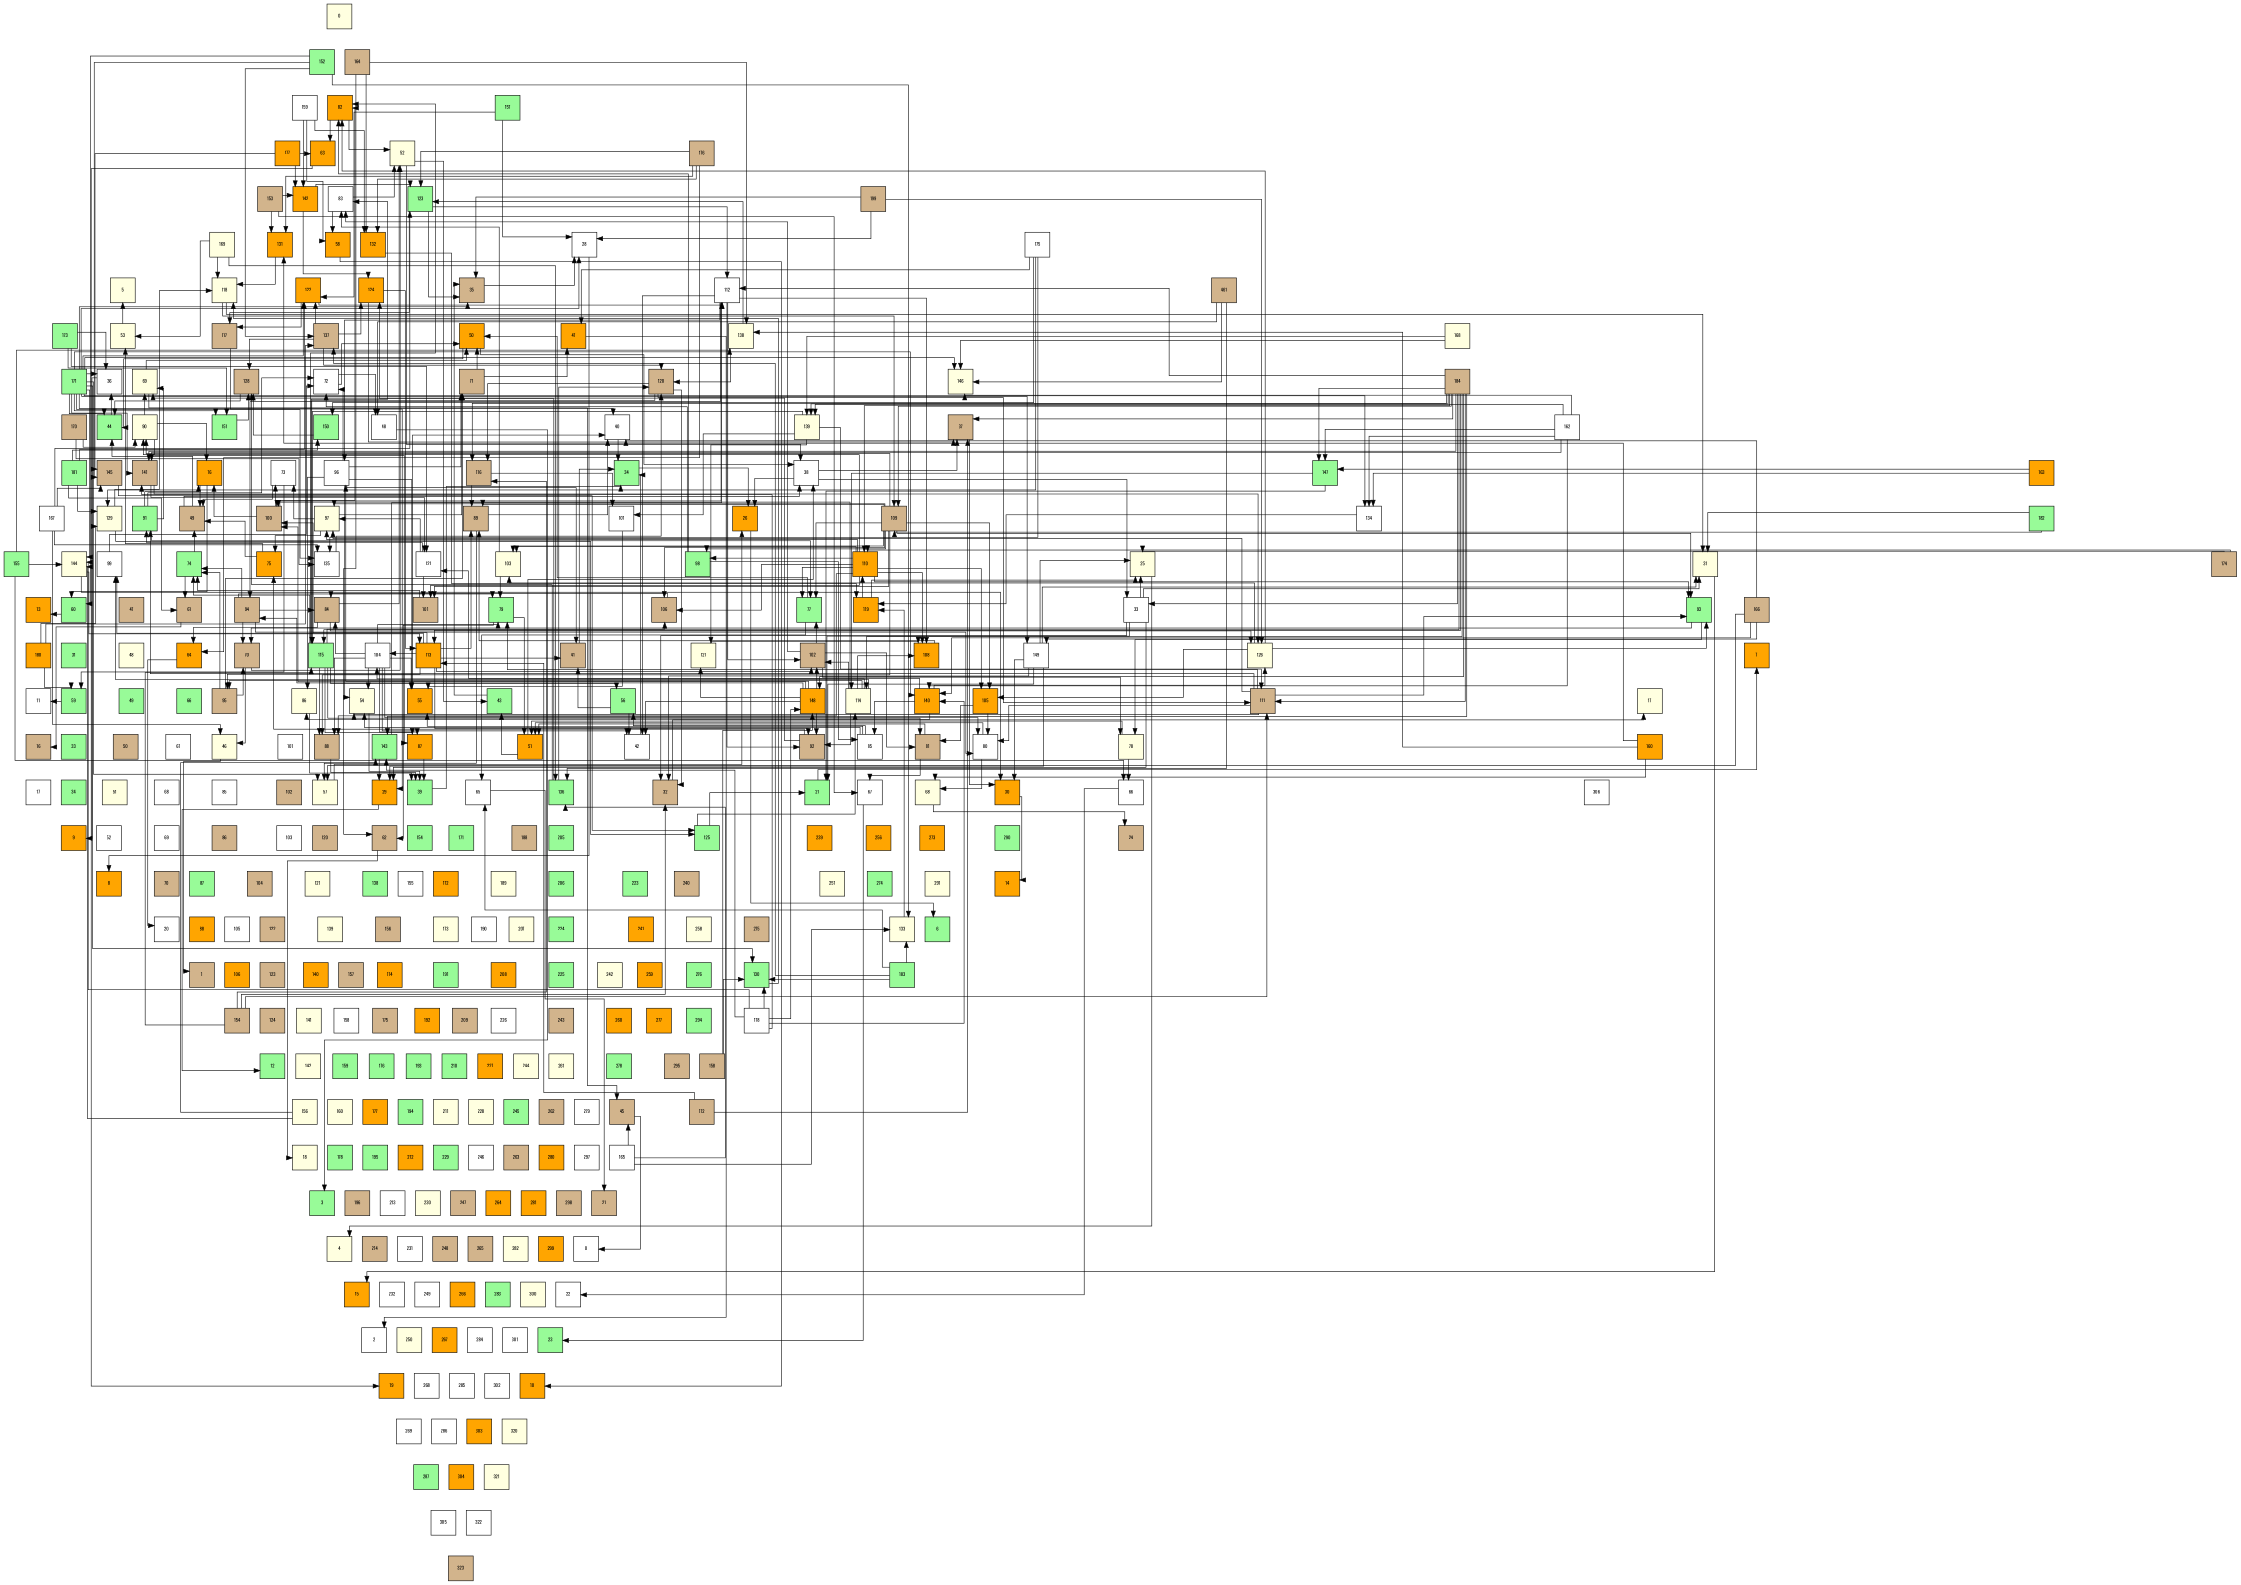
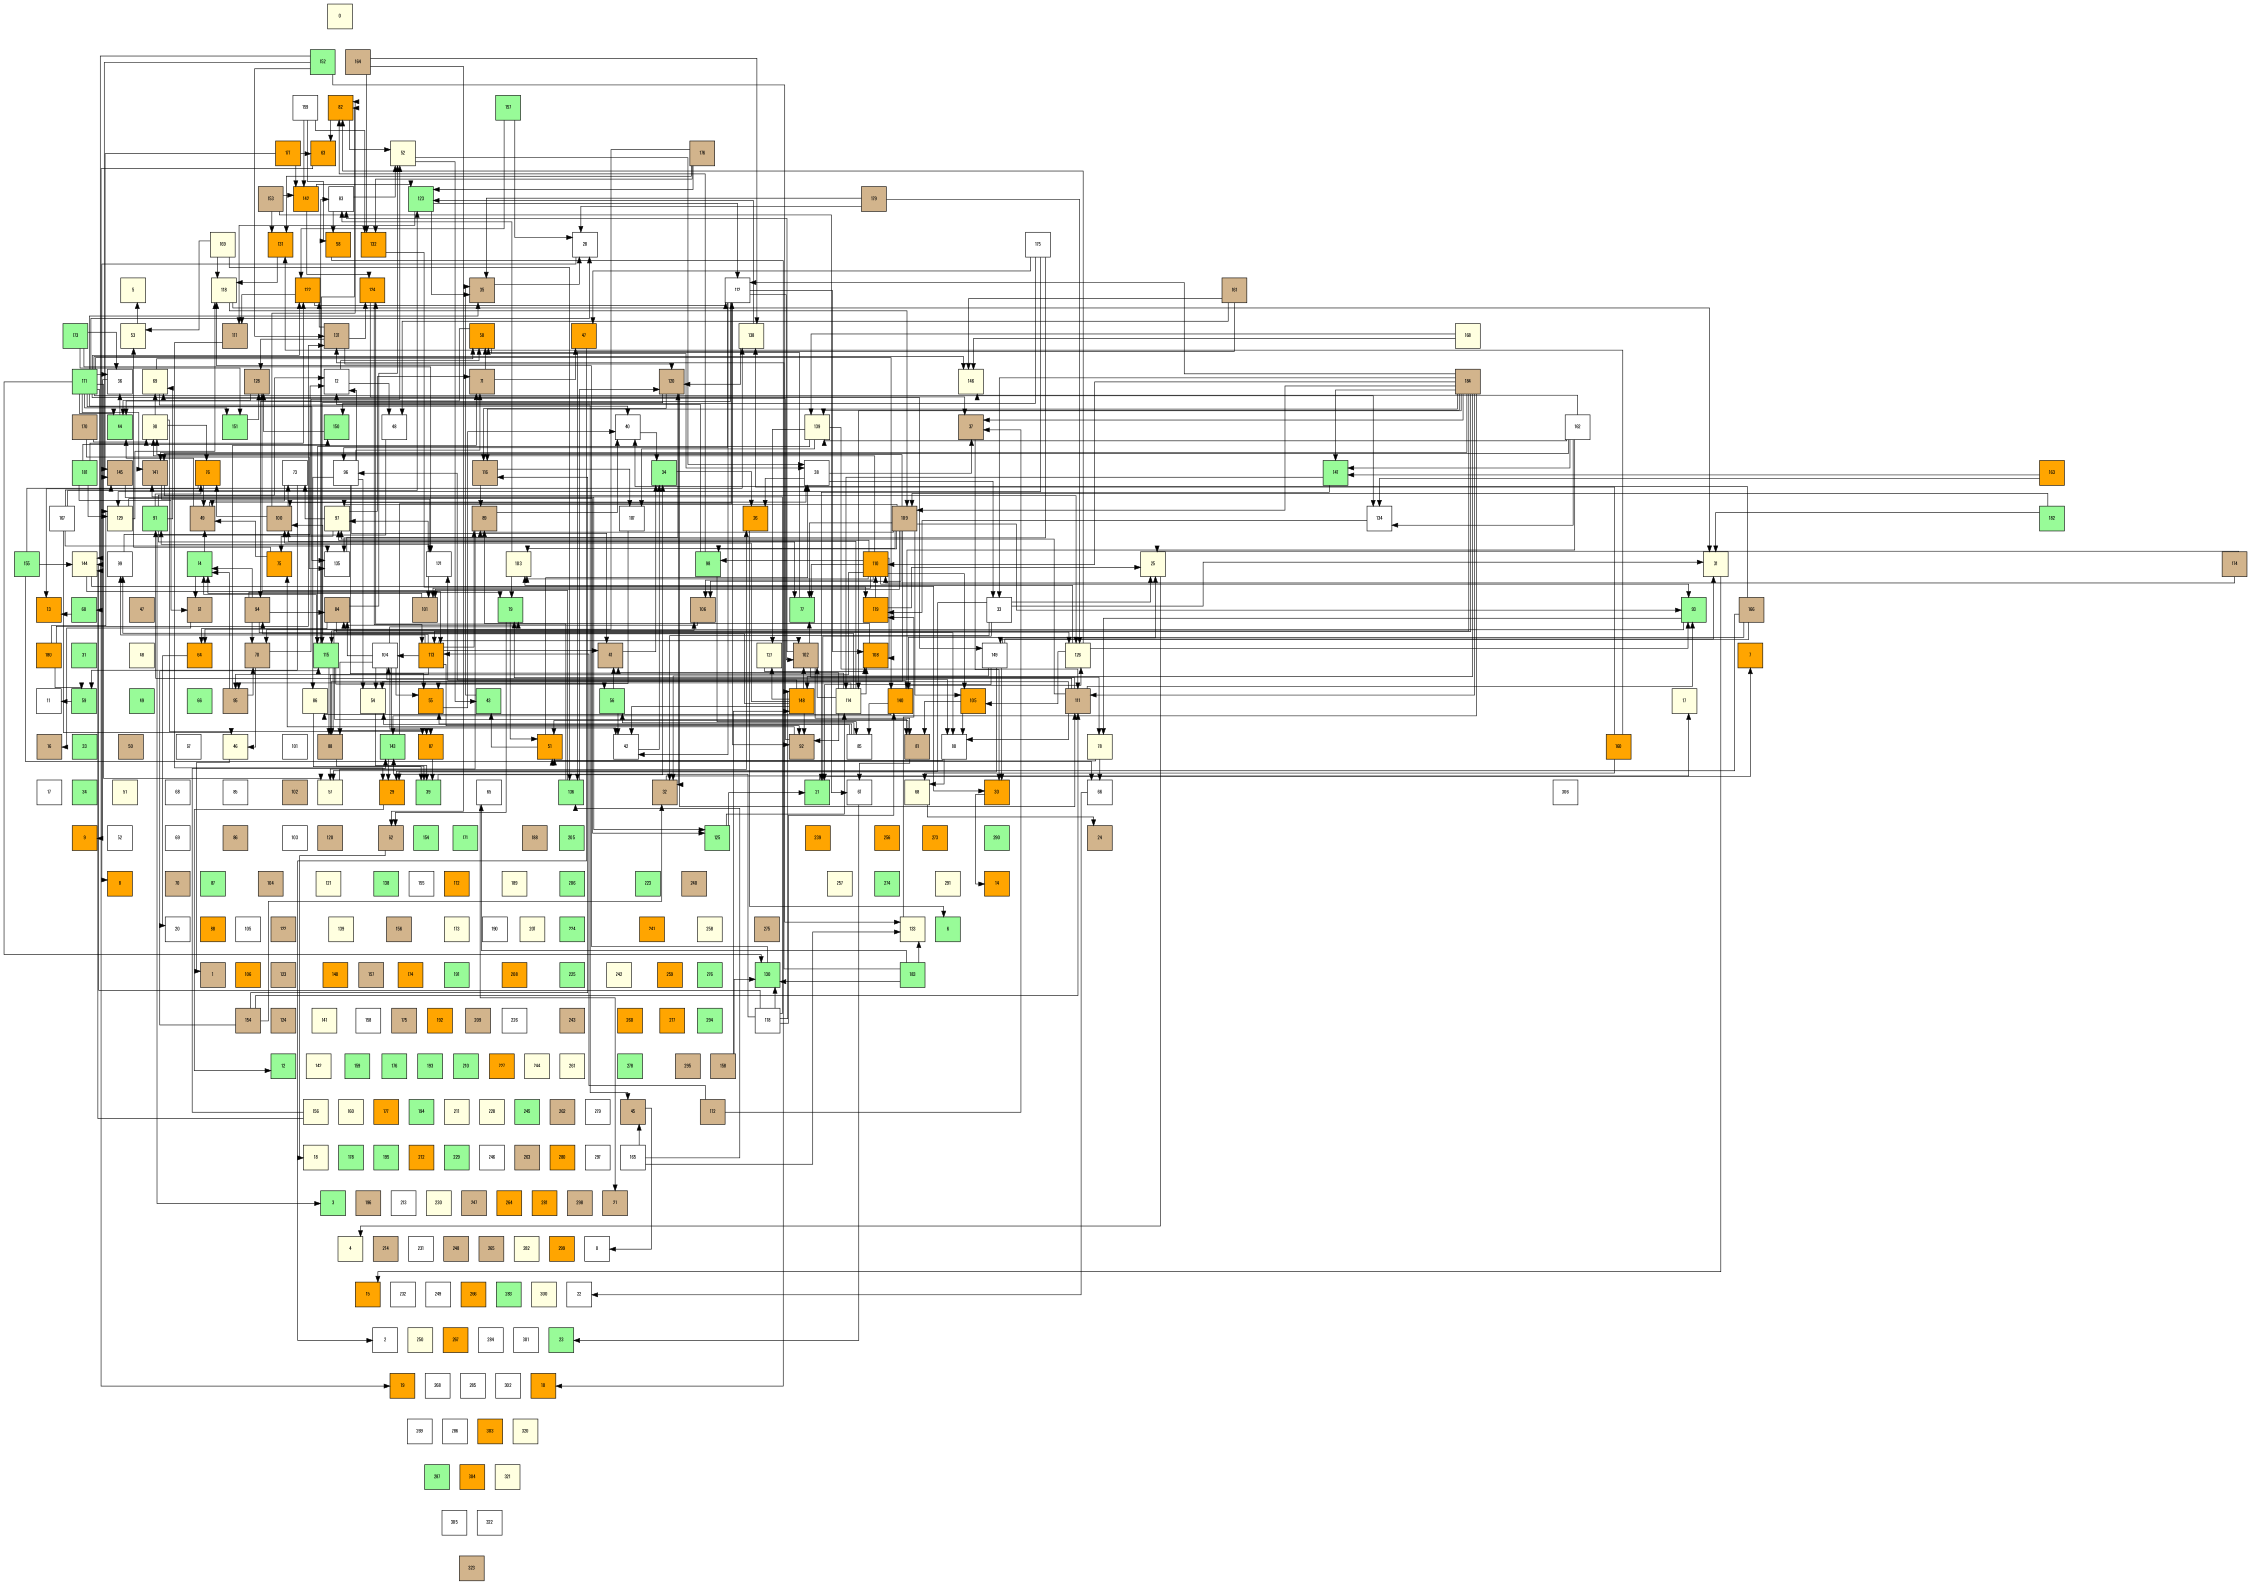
(873, 199) -> (874, 199)
(1224, 290) -> (1234, 290)
(207, 582) -> (46, 495)
(580, 635) -> none
none -> (736, 673)
